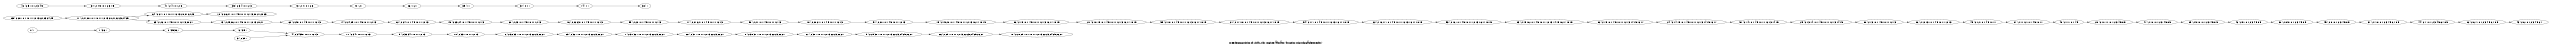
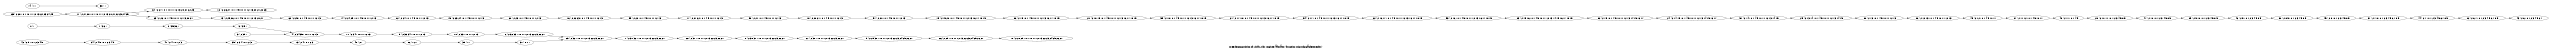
(555, 6) -> (547, 41)
